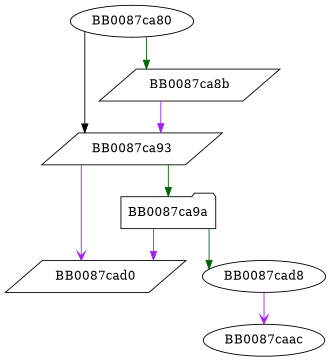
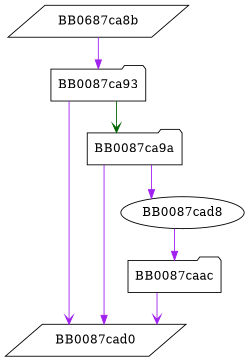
(132, 21) -> none
(190, 85) -> (98, 21)
(132, 149) -> (98, 85)
(168, 176) -> (116, 112)
(209, 245) -> (151, 177)
none -> (157, 304)
(264, 304) -> (175, 240)
(264, 340) -> (175, 276)
